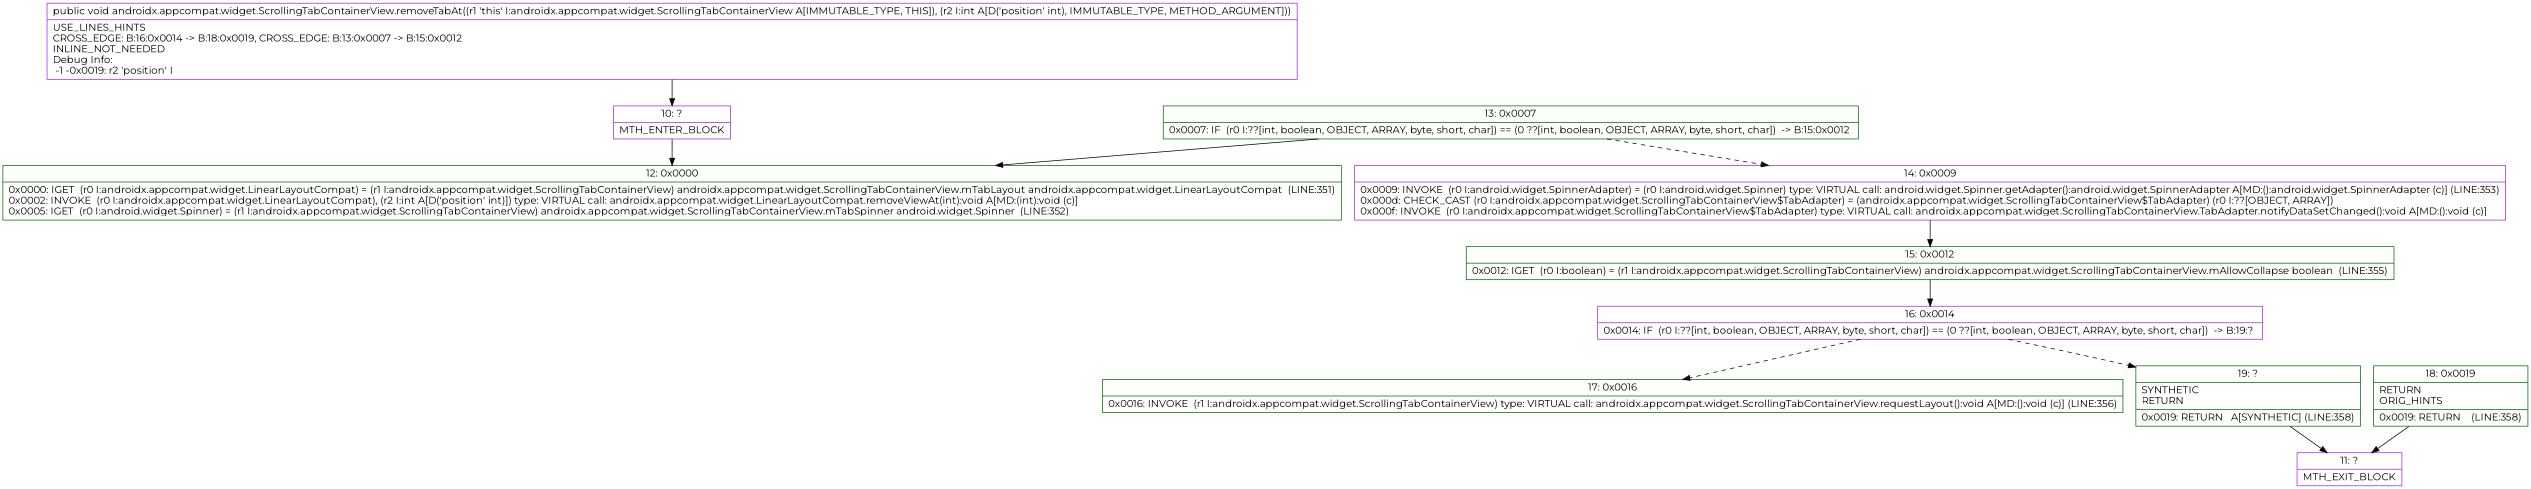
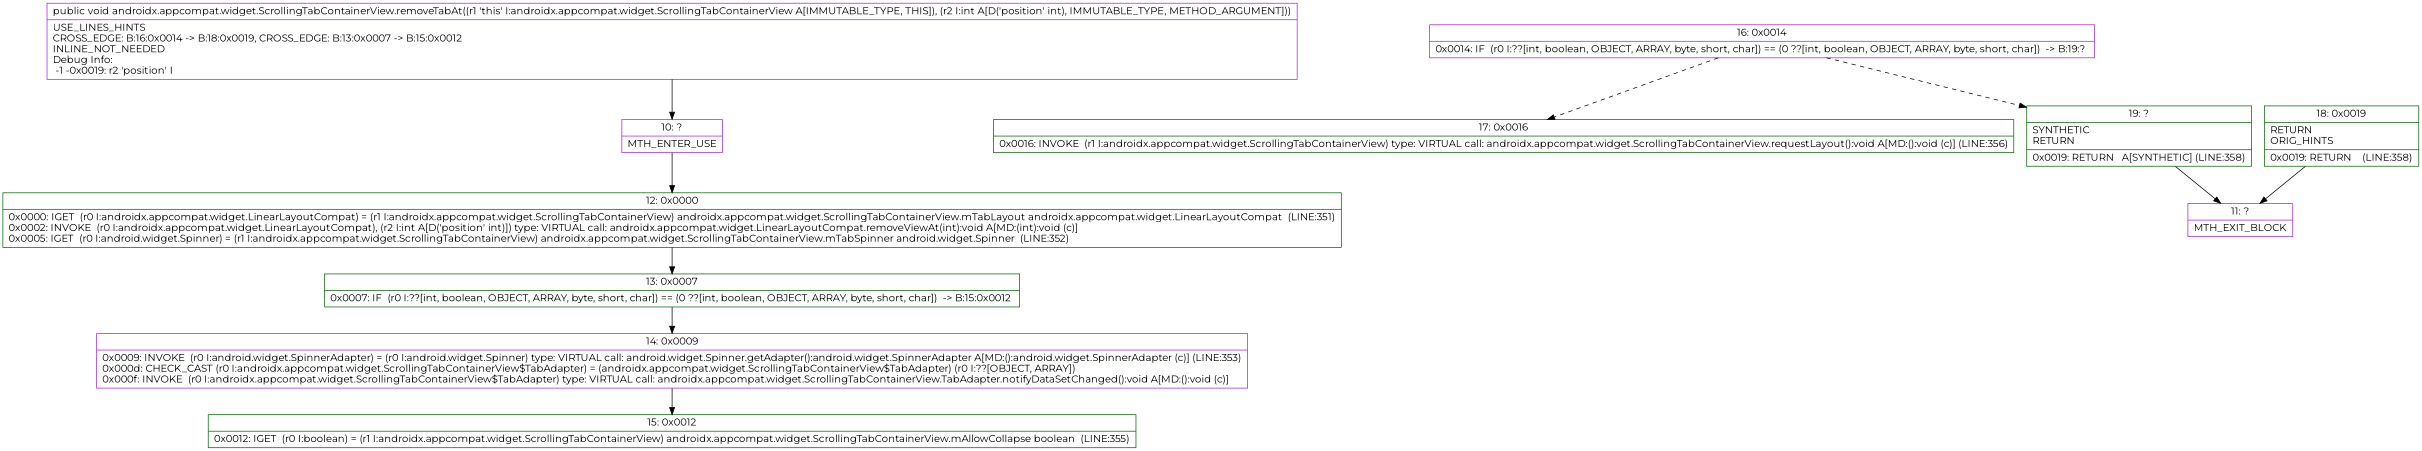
(672, 130) -> (672, 144)
(1161, 152) -> (672, 257)
(1684, 152) -> (672, 317)
(1930, 289) -> none
